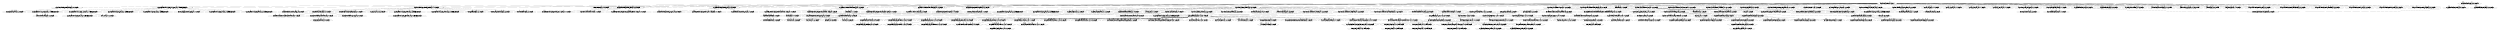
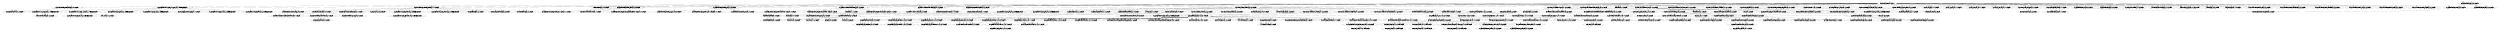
(1285, 12) -> (1285, 12)
(1753, 16) -> (1753, 16)
